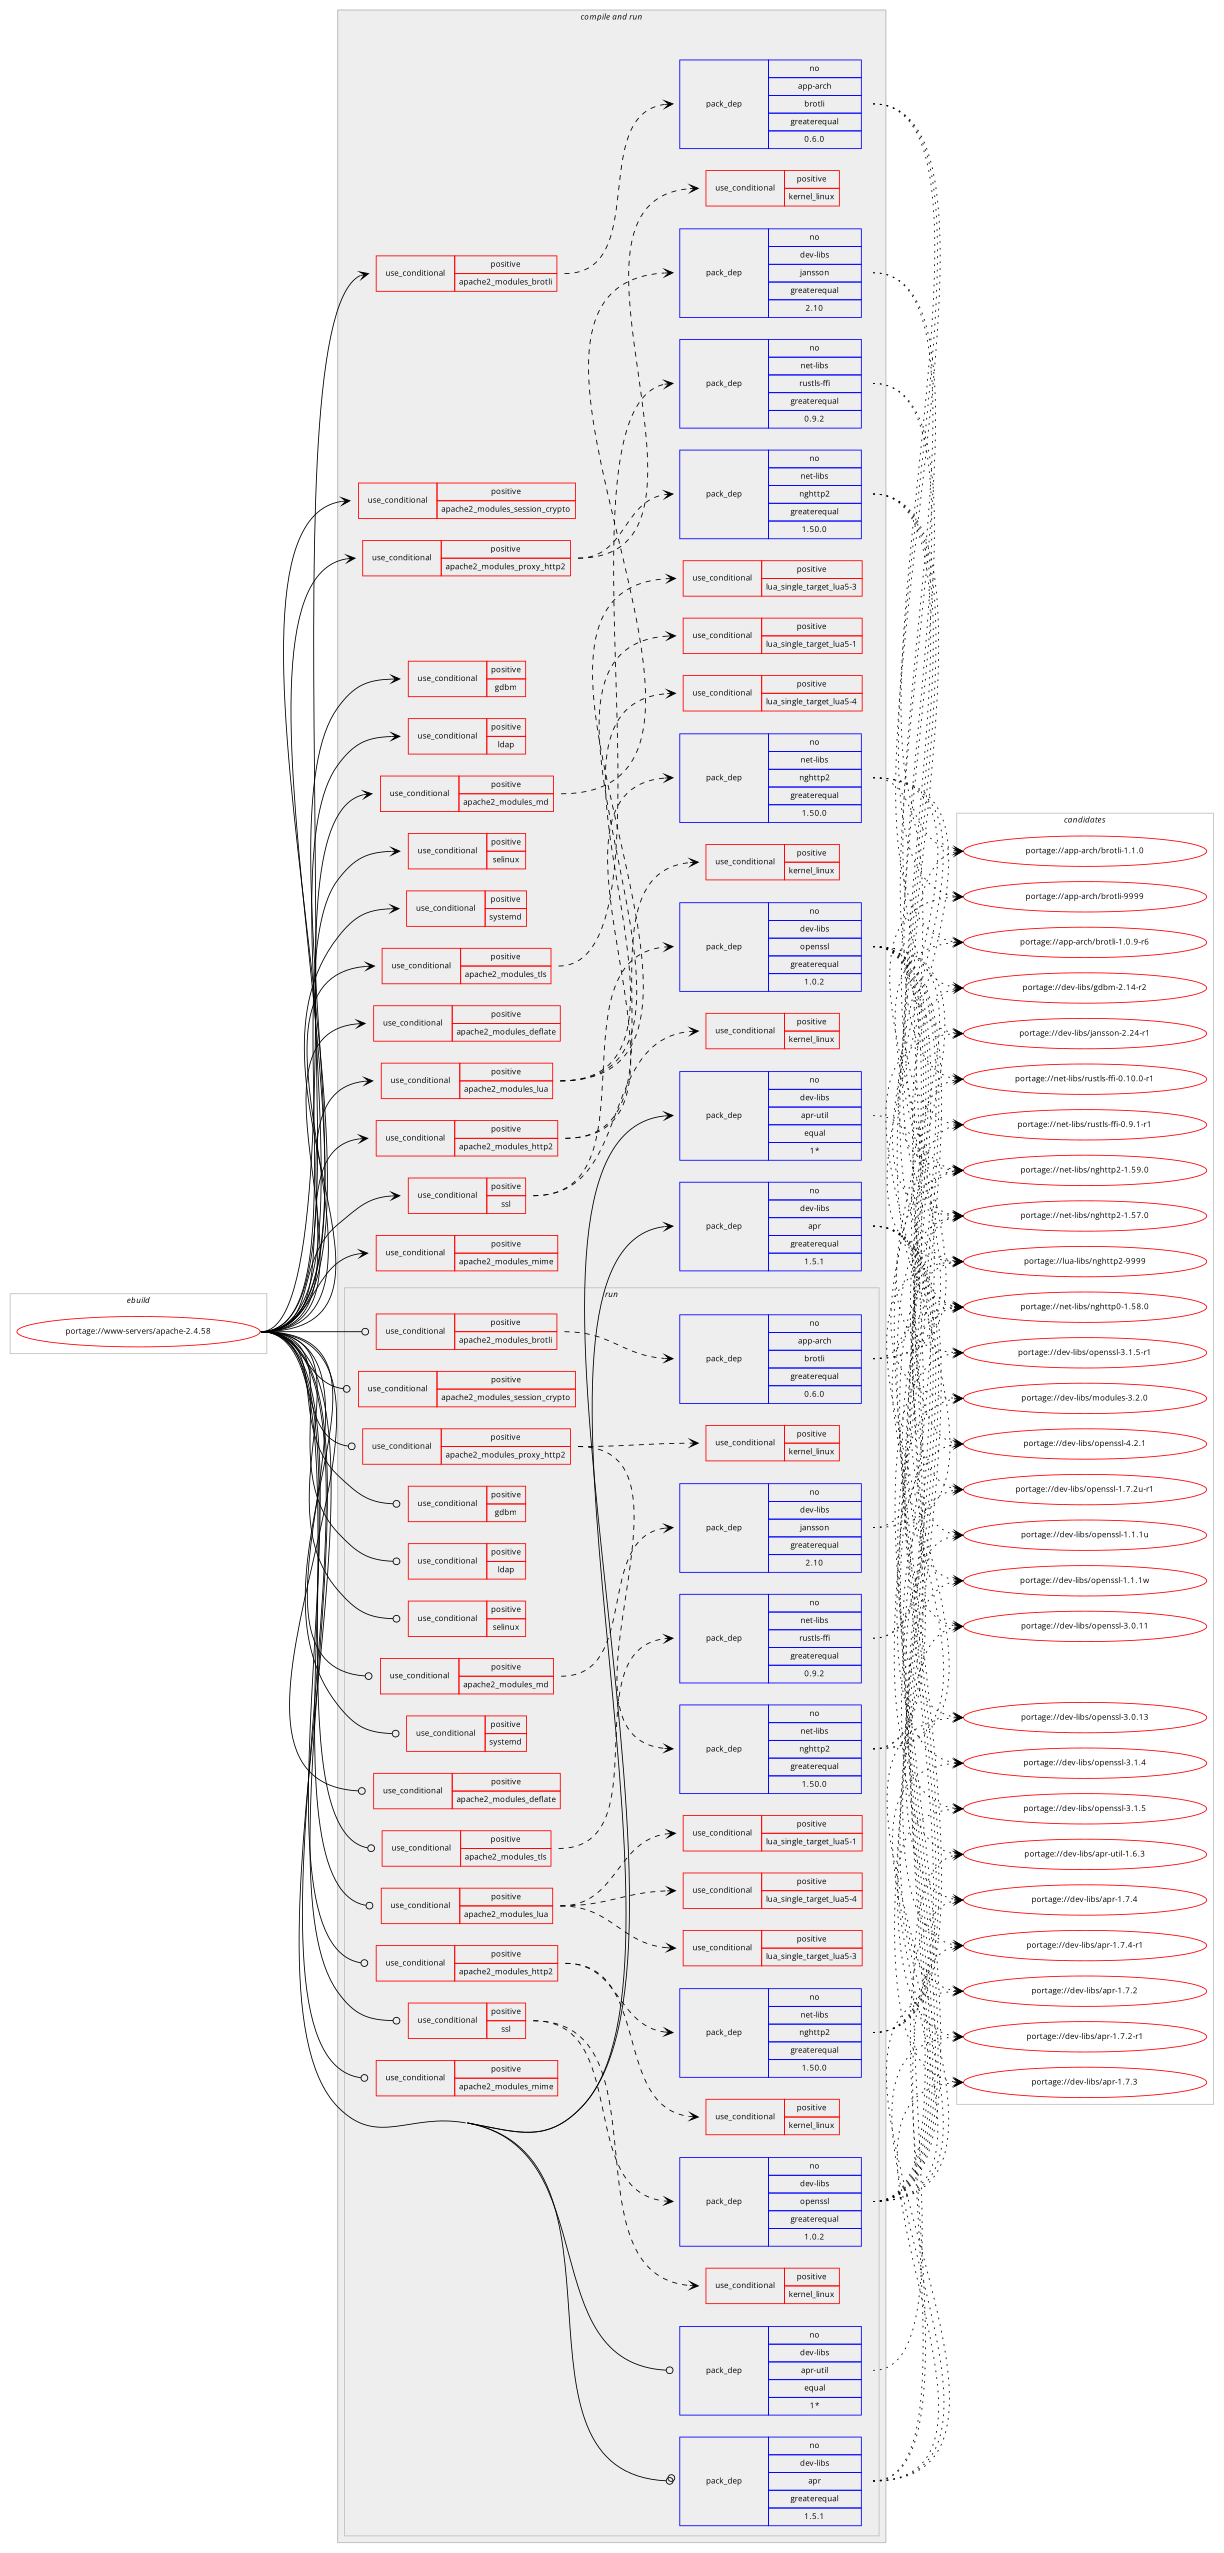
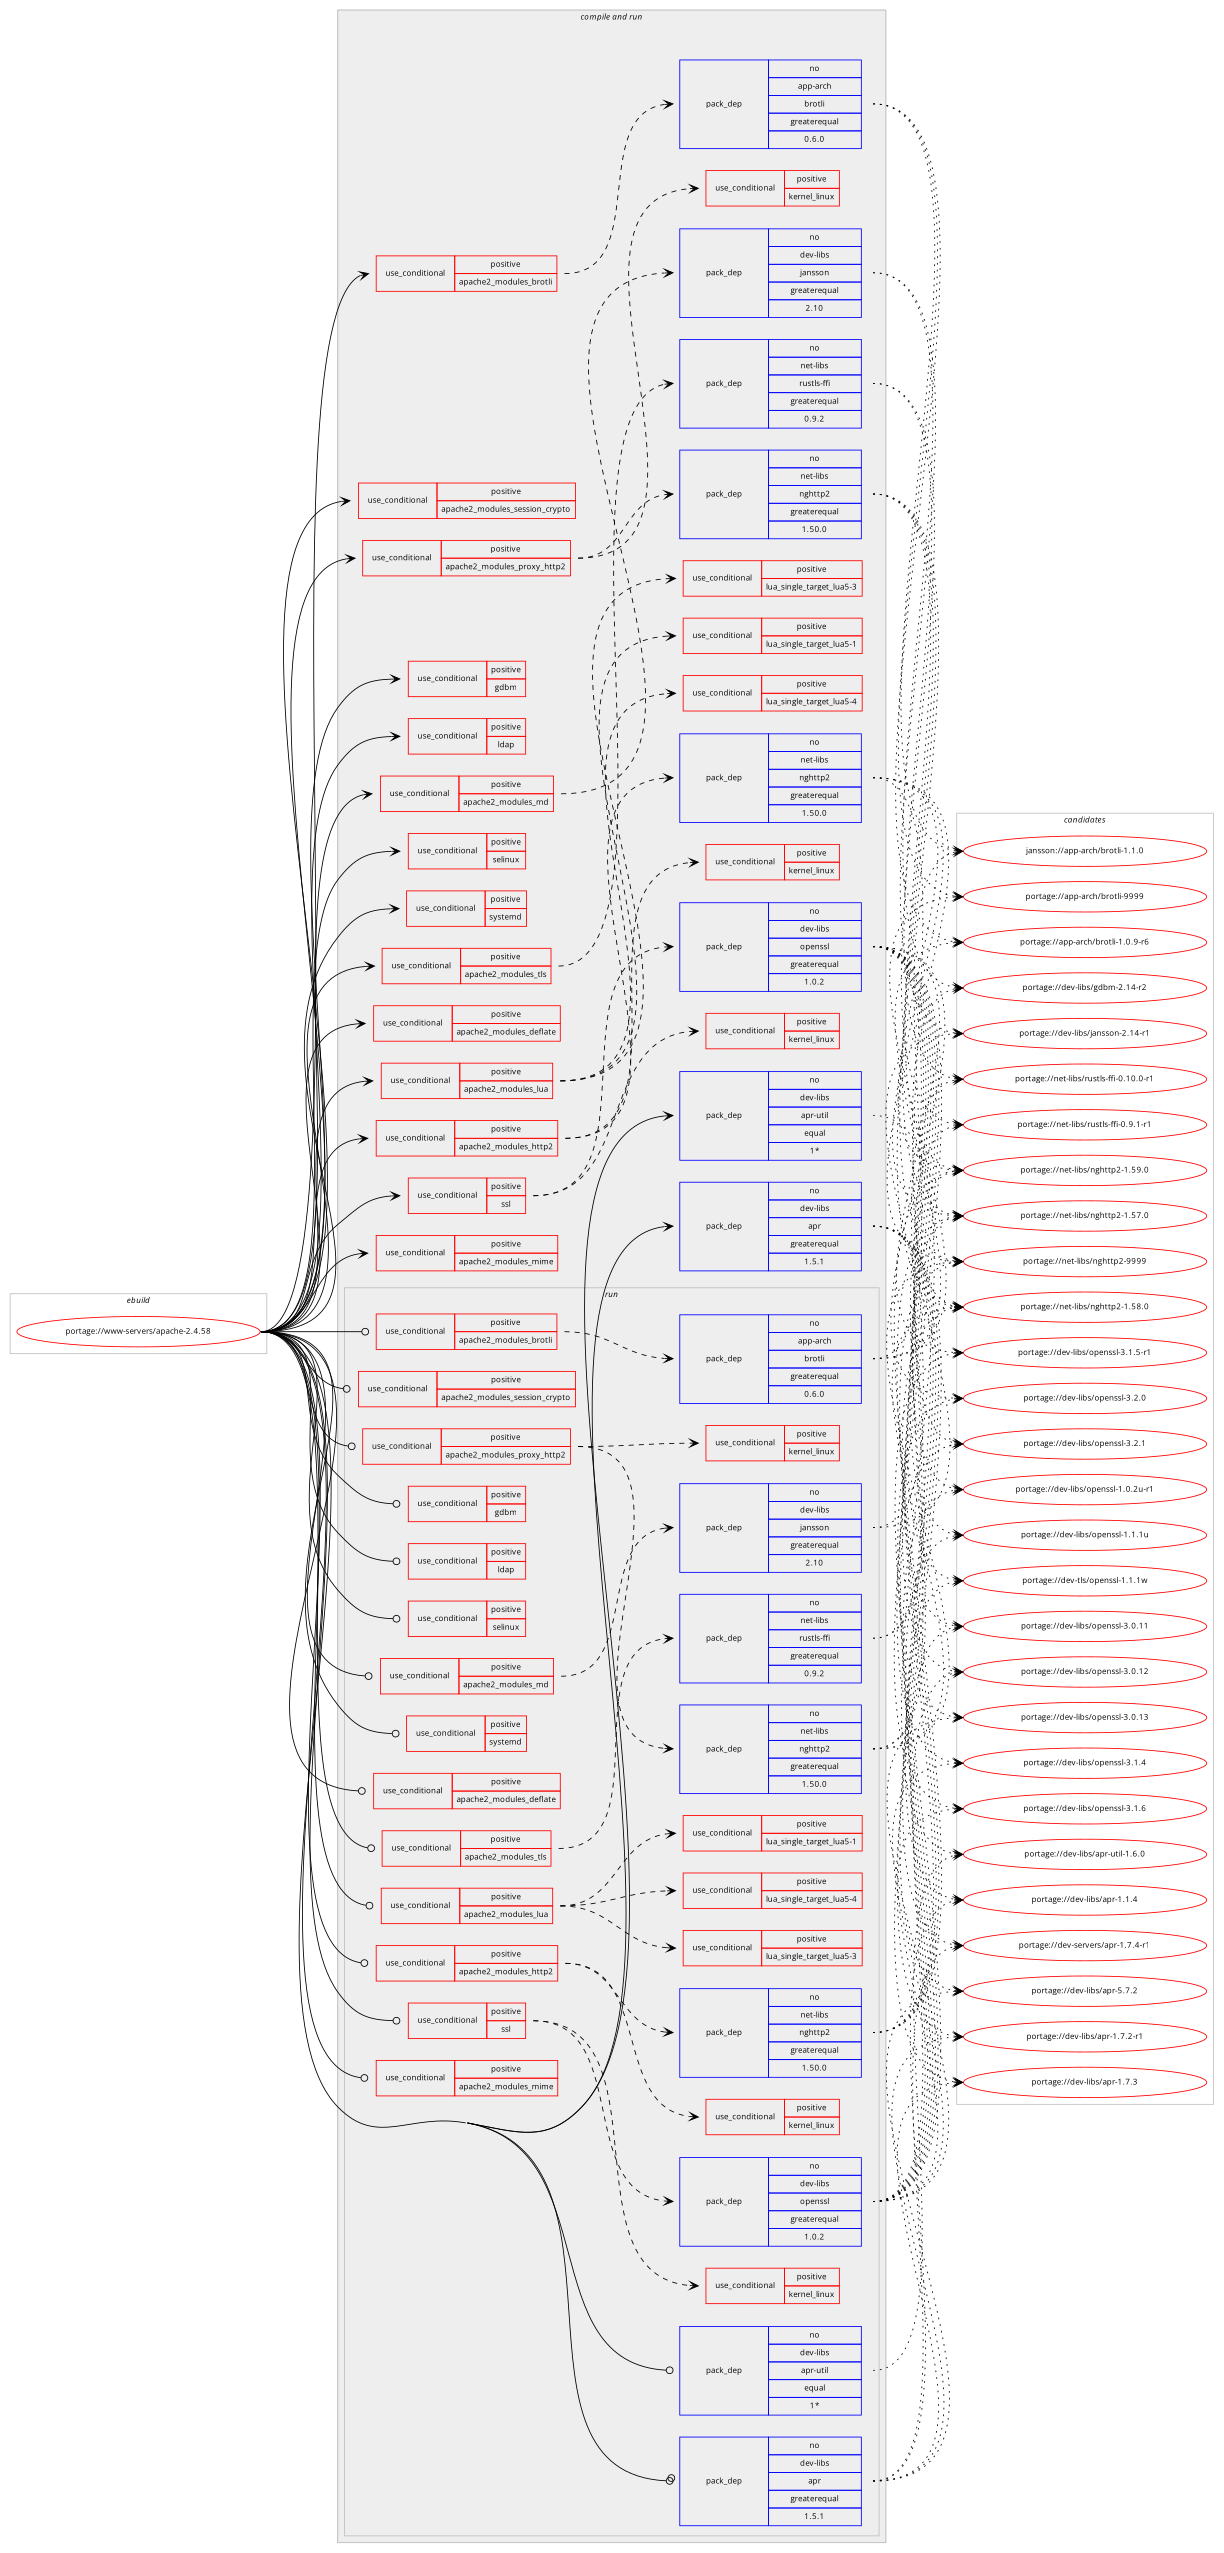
(1085, 851) -> (1085, 851)
(1085, 1034) -> (1085, 1034)
(1085, 1262) -> (1085, 1262)
(1085, 1307) -> (1085, 1307)
(1085, 1398) -> (1085, 1398)
(1085, 1444) -> (1085, 1444)
(1085, 1490) -> (1085, 1490)
(1085, 1581) -> (1085, 1581)
none -> (1085, 1672)
(1085, 1809) -> (1085, 1809)
(1085, 1854) -> (1085, 1854)
(1085, 1900) -> (1085, 1900)
(1085, 1946) -> (1085, 1946)
(1085, 1991) -> (1085, 1991)
